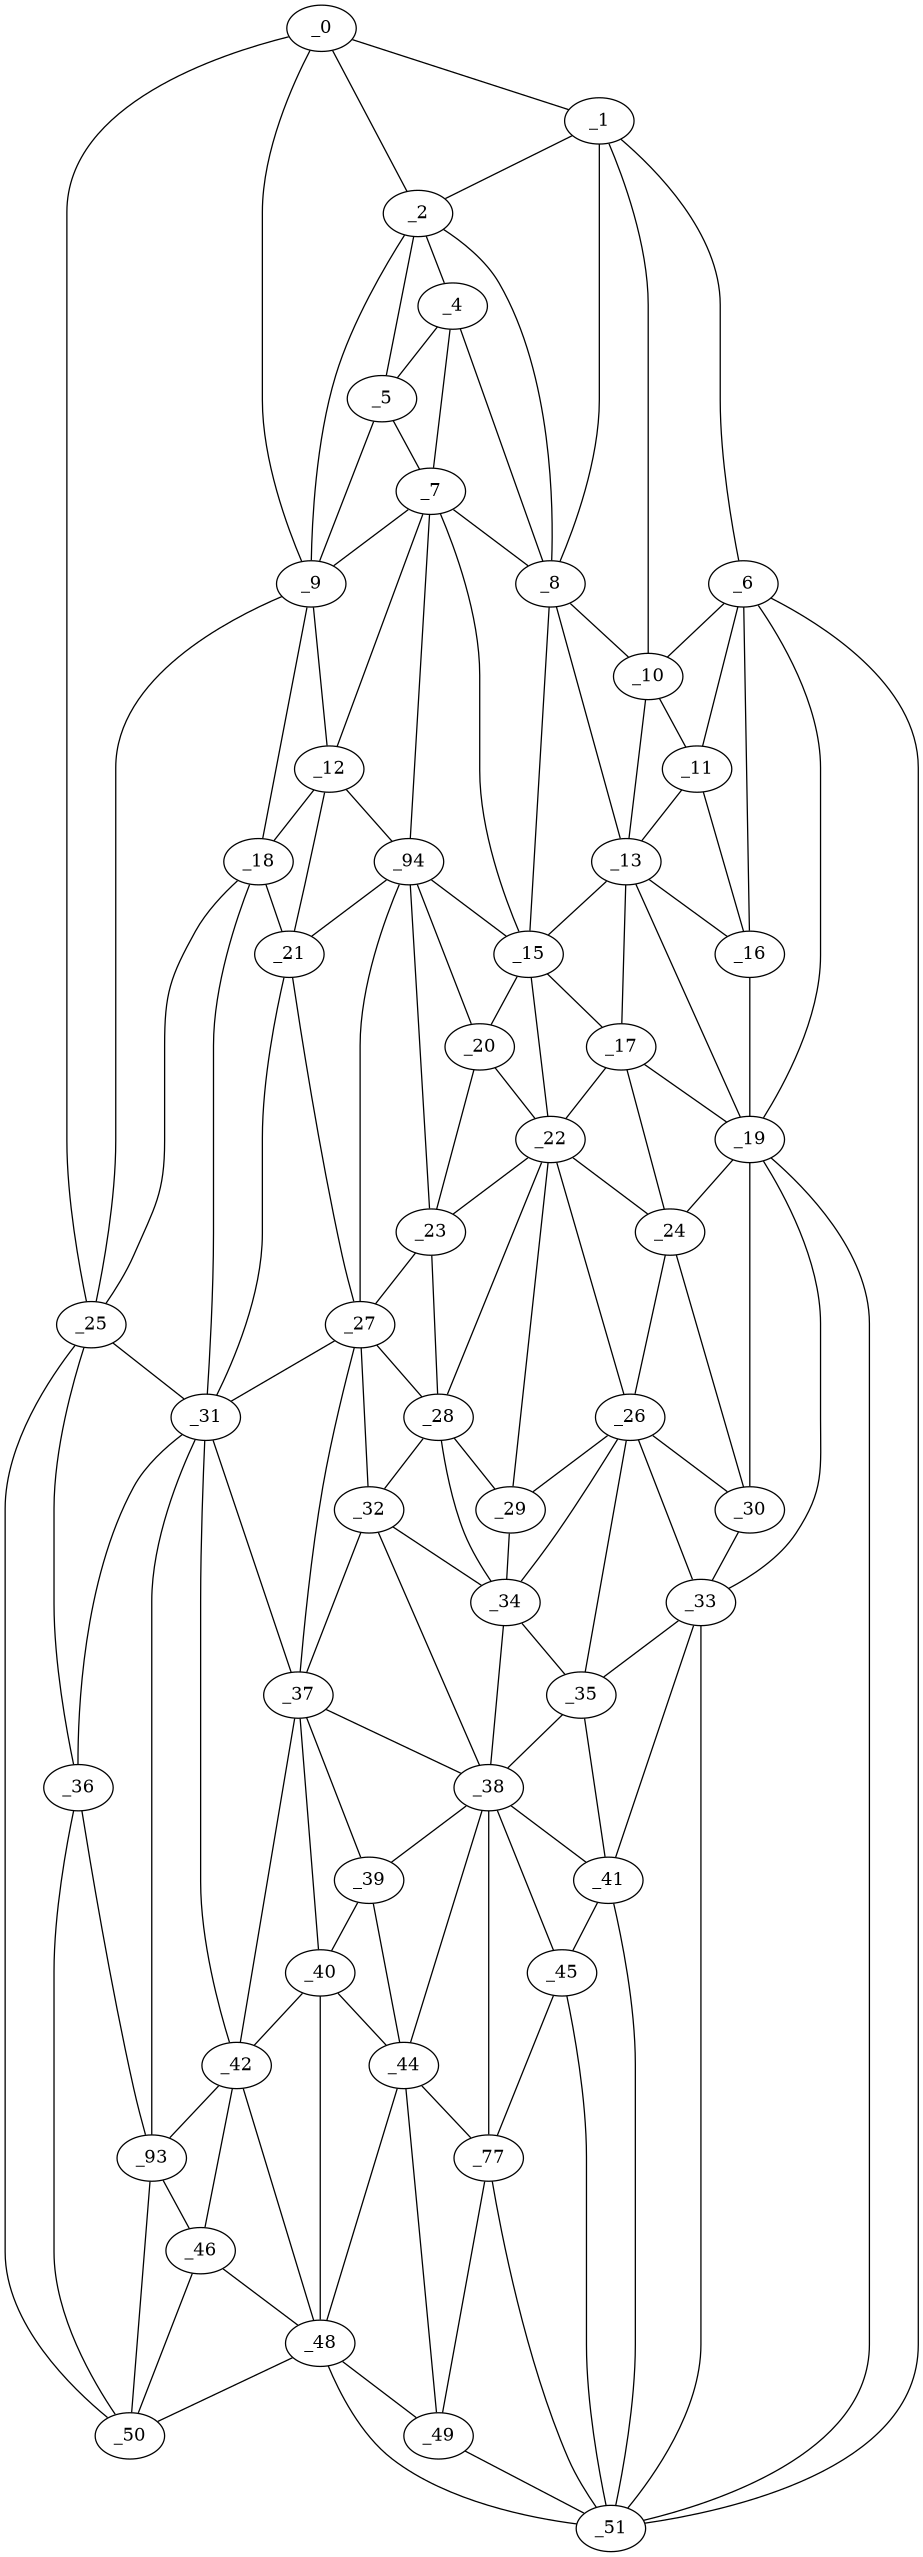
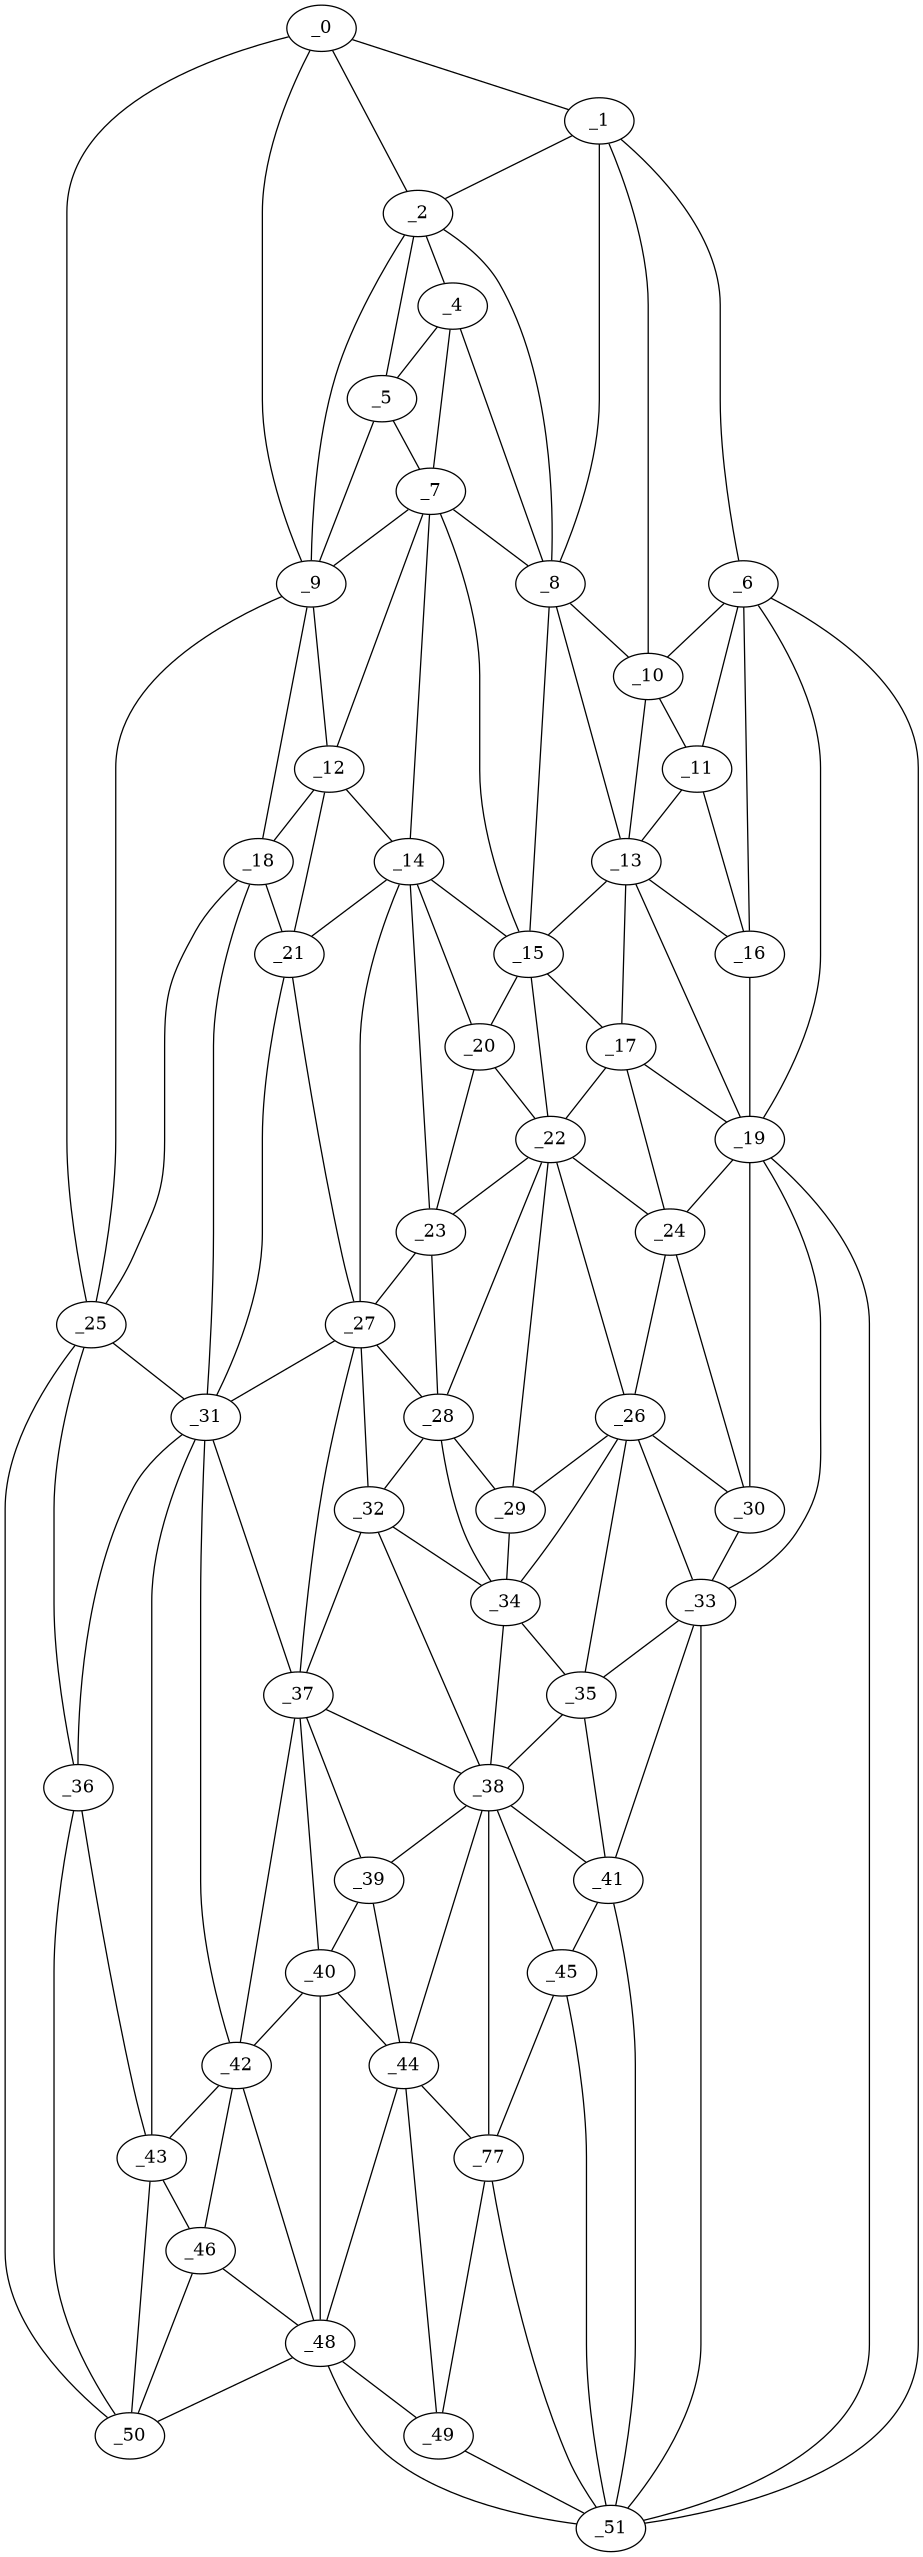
(409, 862) -> (409, 862)
(152, 2158) -> (152, 2158)
